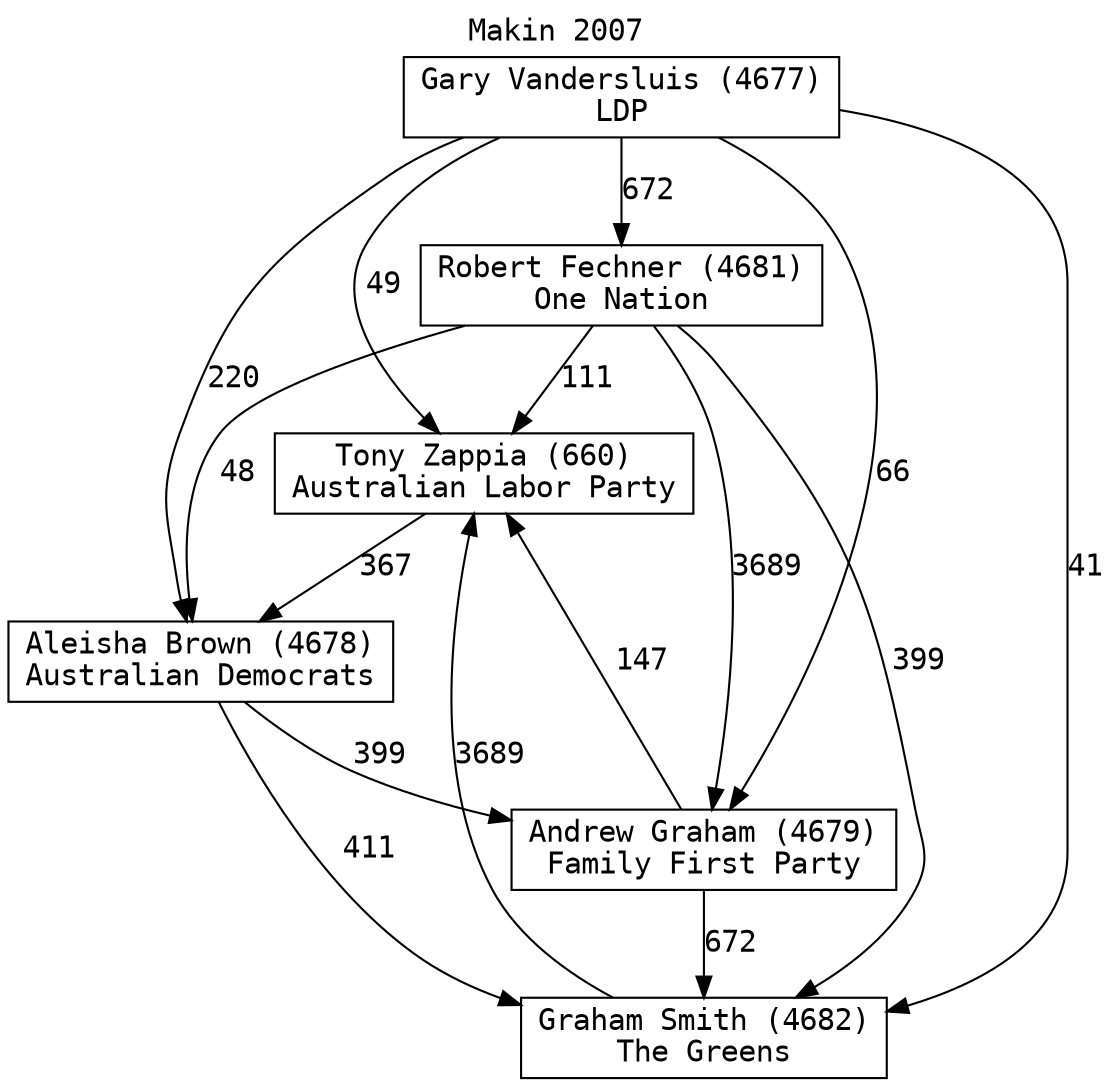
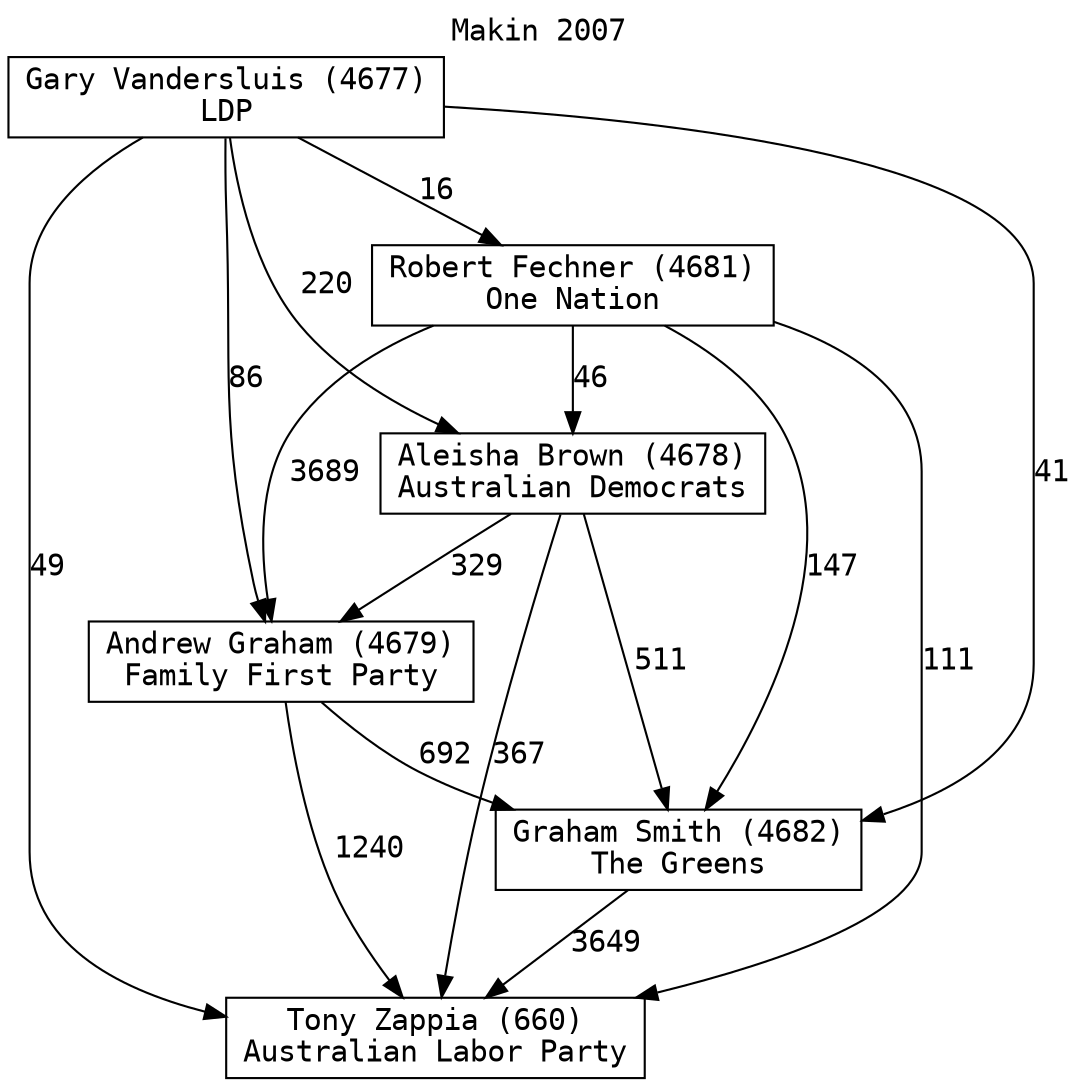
(648, 191) -> (437, 191)
(238, 474) -> (591, 379)
(893, 474) -> (246, 379)
(351, 562) -> (494, 743)
(642, 662) -> (370, 850)
(918, 662) -> (832, 568)
(379, 756) -> (477, 568)
(490, 756) -> (607, 944)
(369, 850) -> (661, 662)
(730, 944) -> (445, 756)
